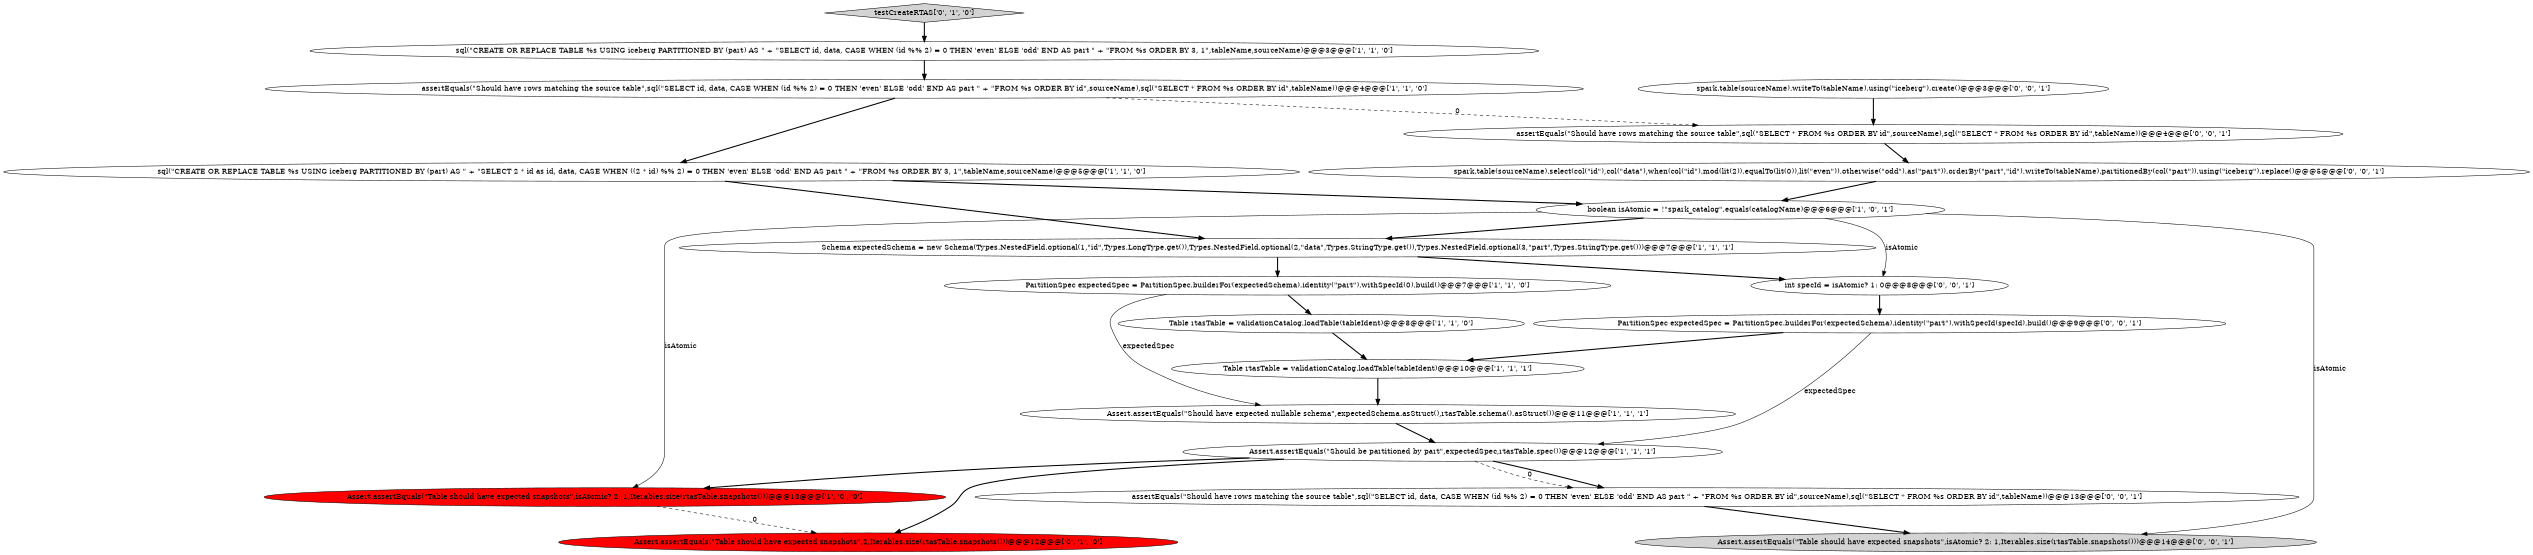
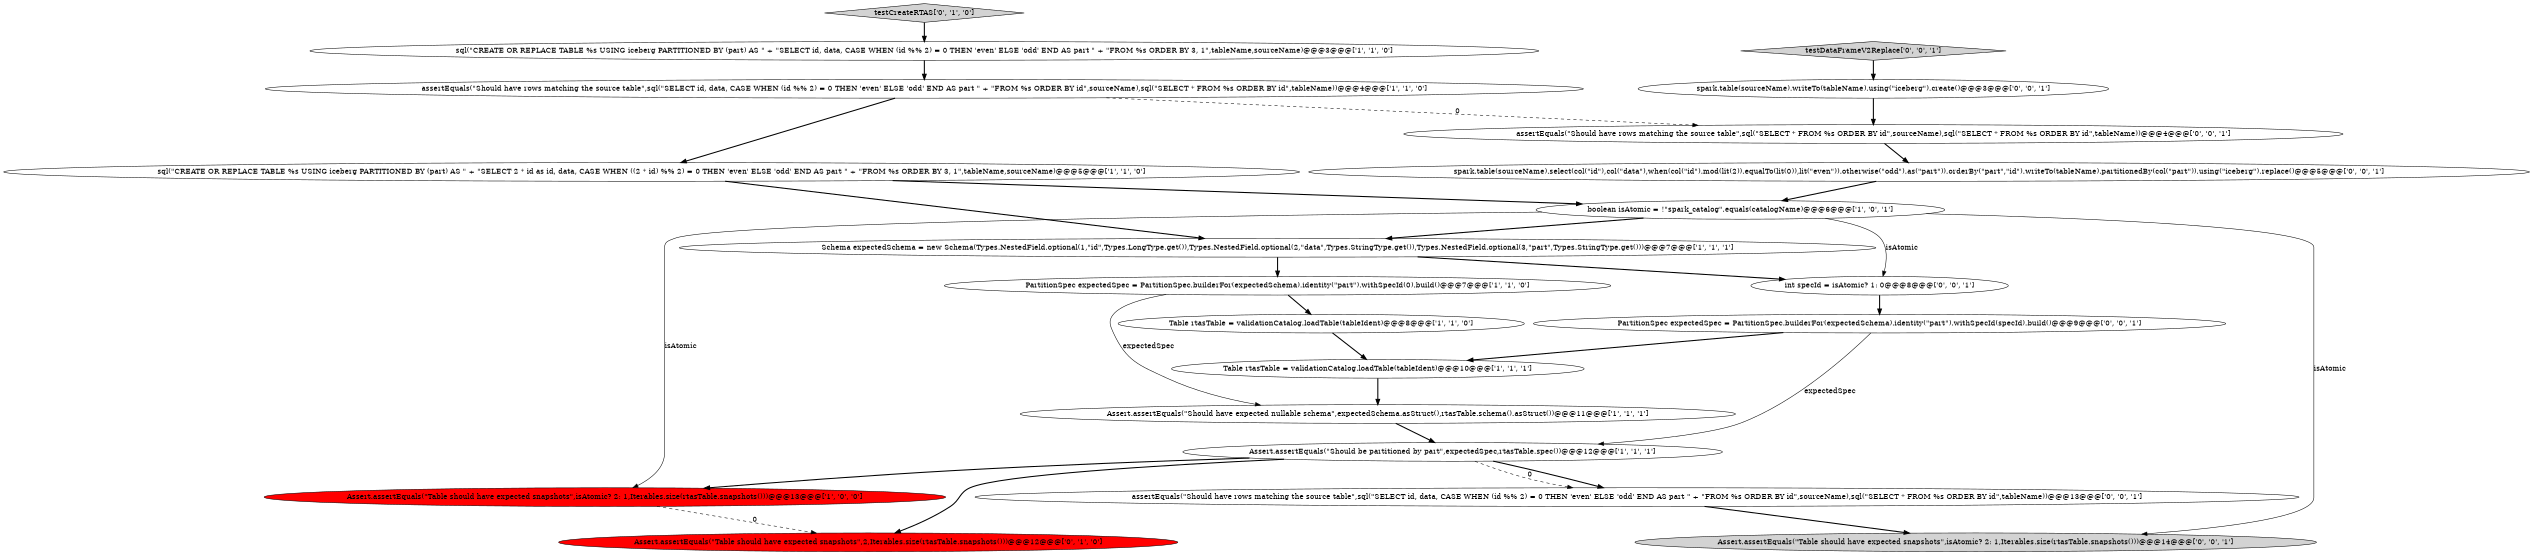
none -> (1873, 51)
